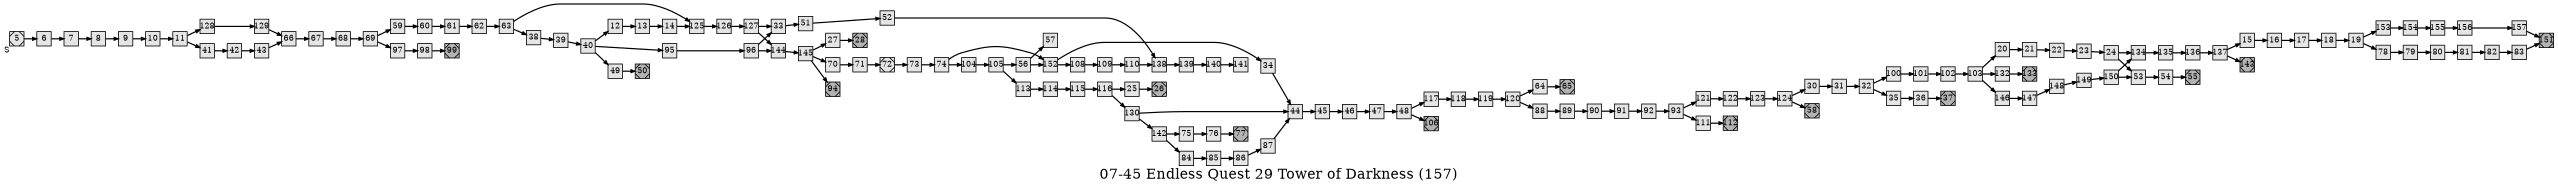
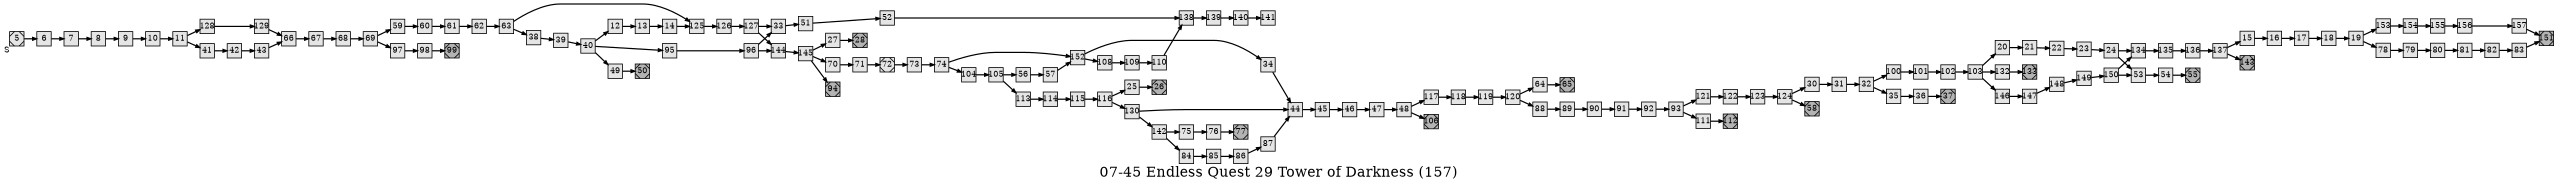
(1035, 65) -> (1062, 67)
